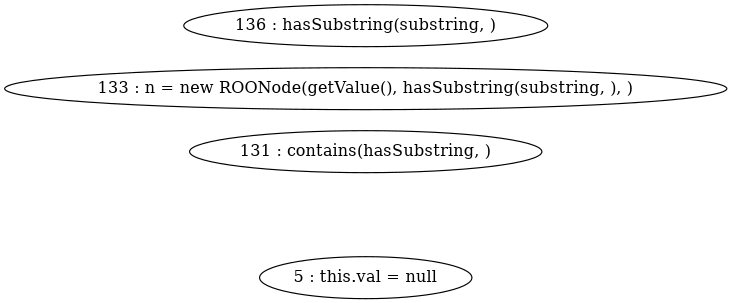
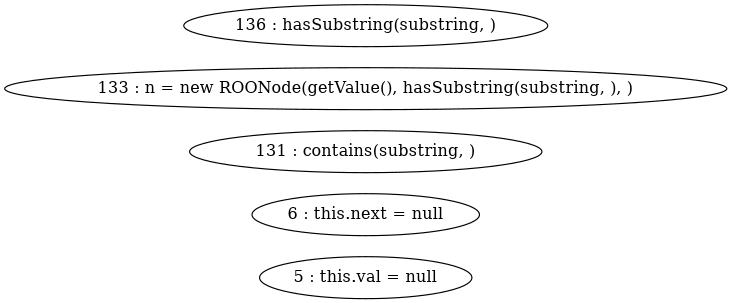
(366, 152) -> (366, 152)
none -> (366, 215)
